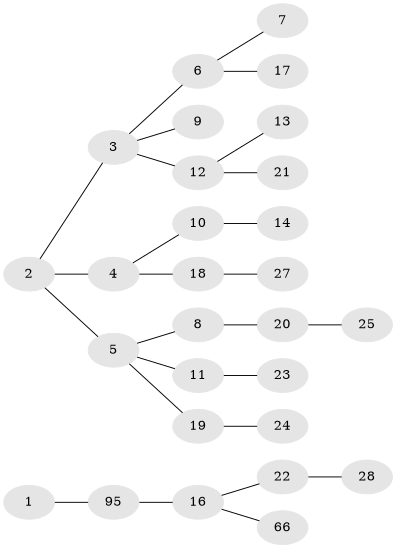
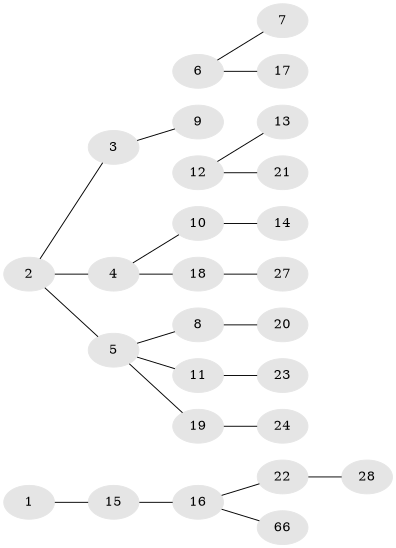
(156, 109) -> none
(156, 160) -> none
(367, 325) -> none
(114, 502) -> (114, 502)
